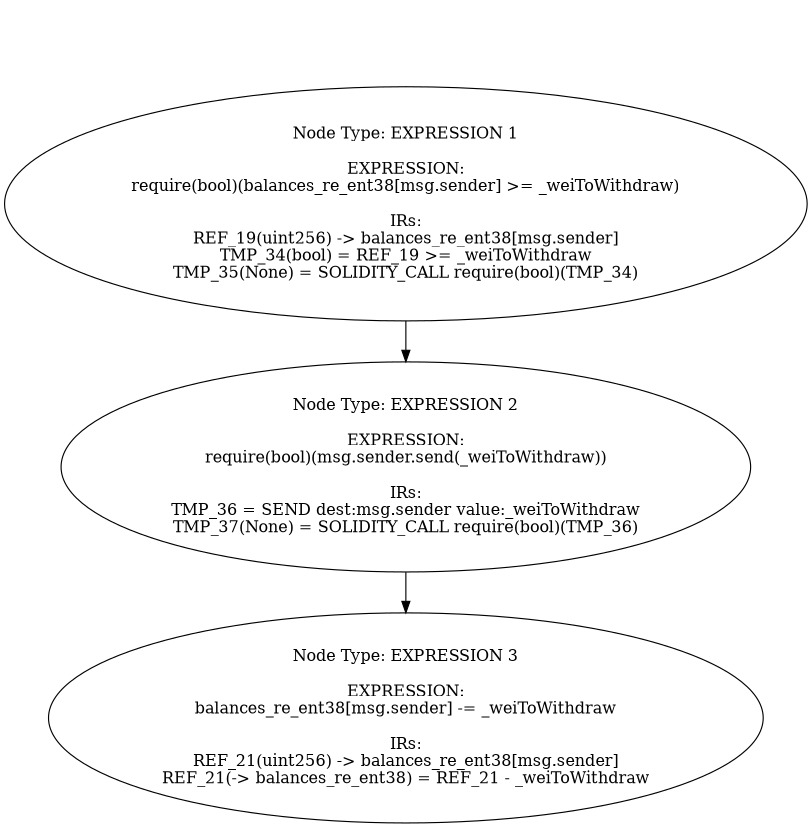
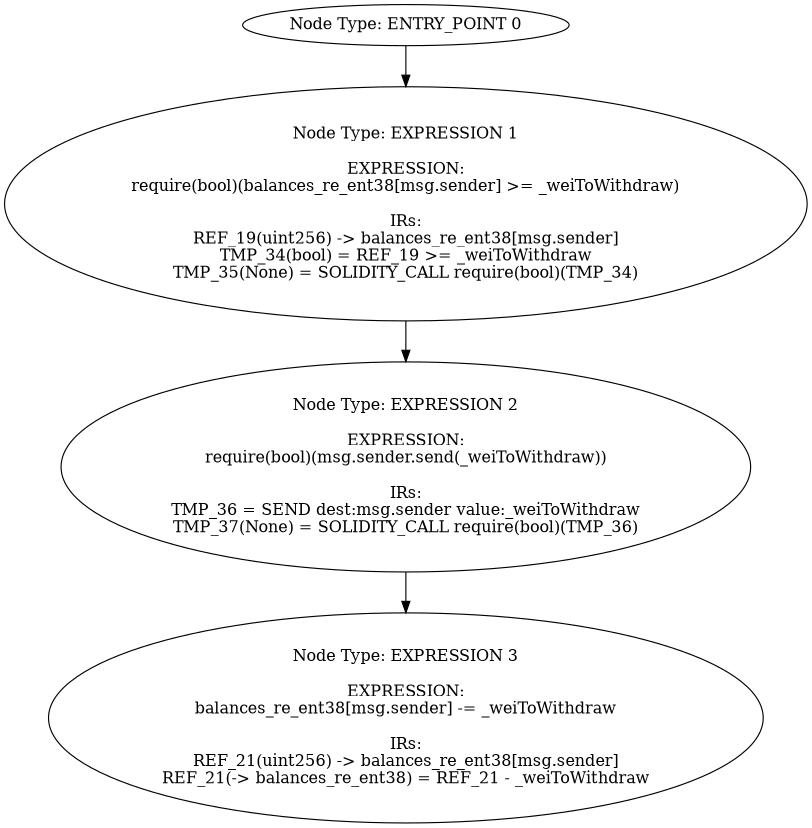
none -> (406, 25)
